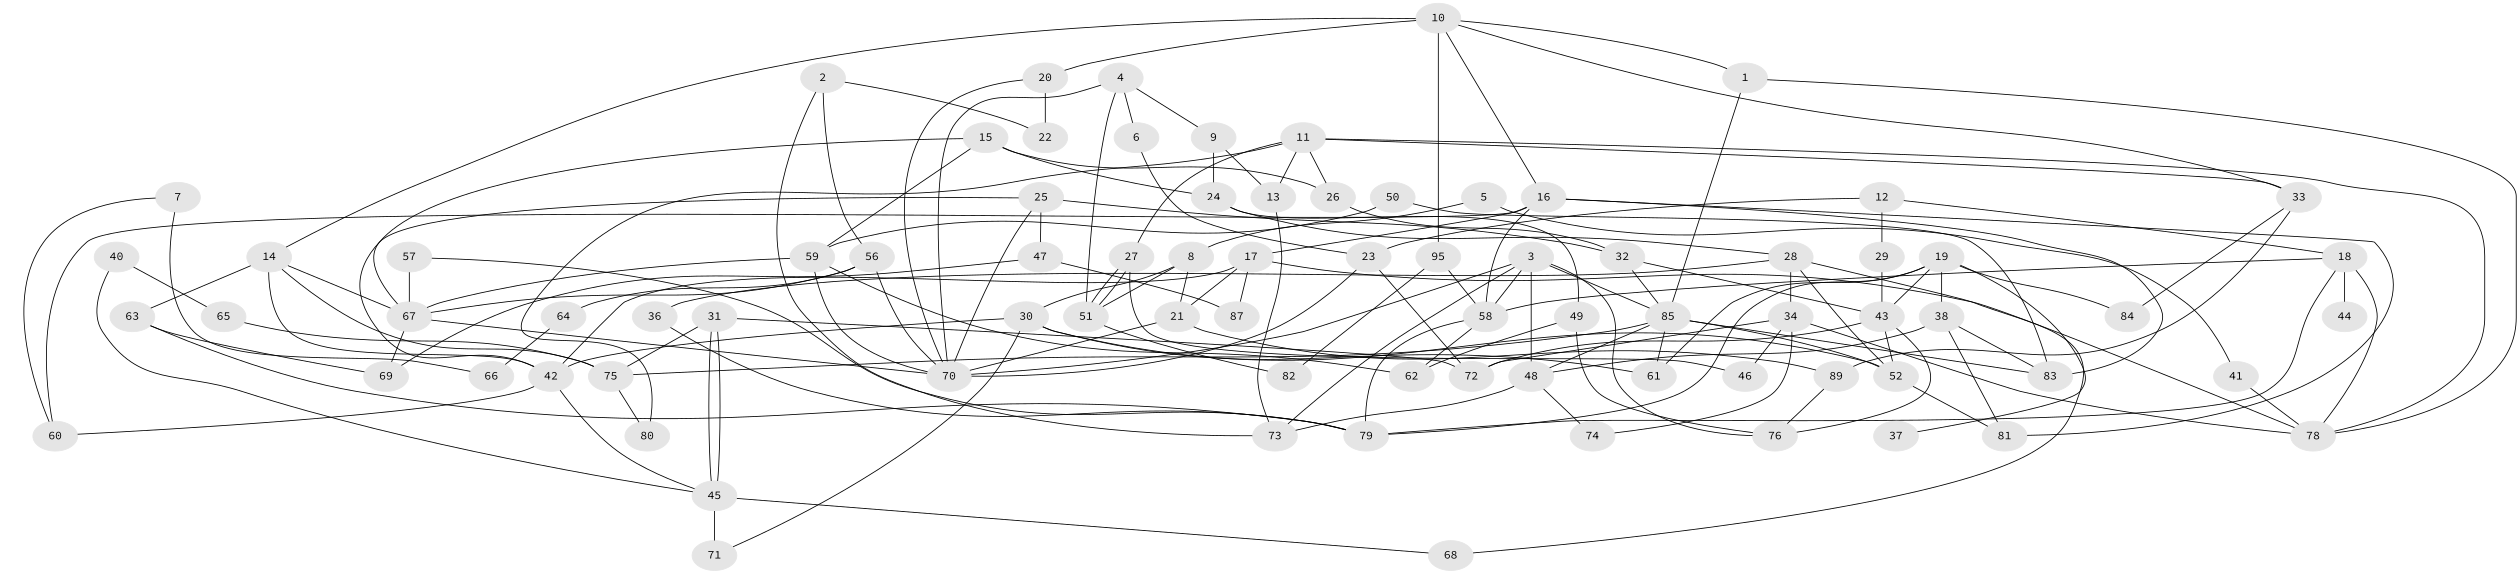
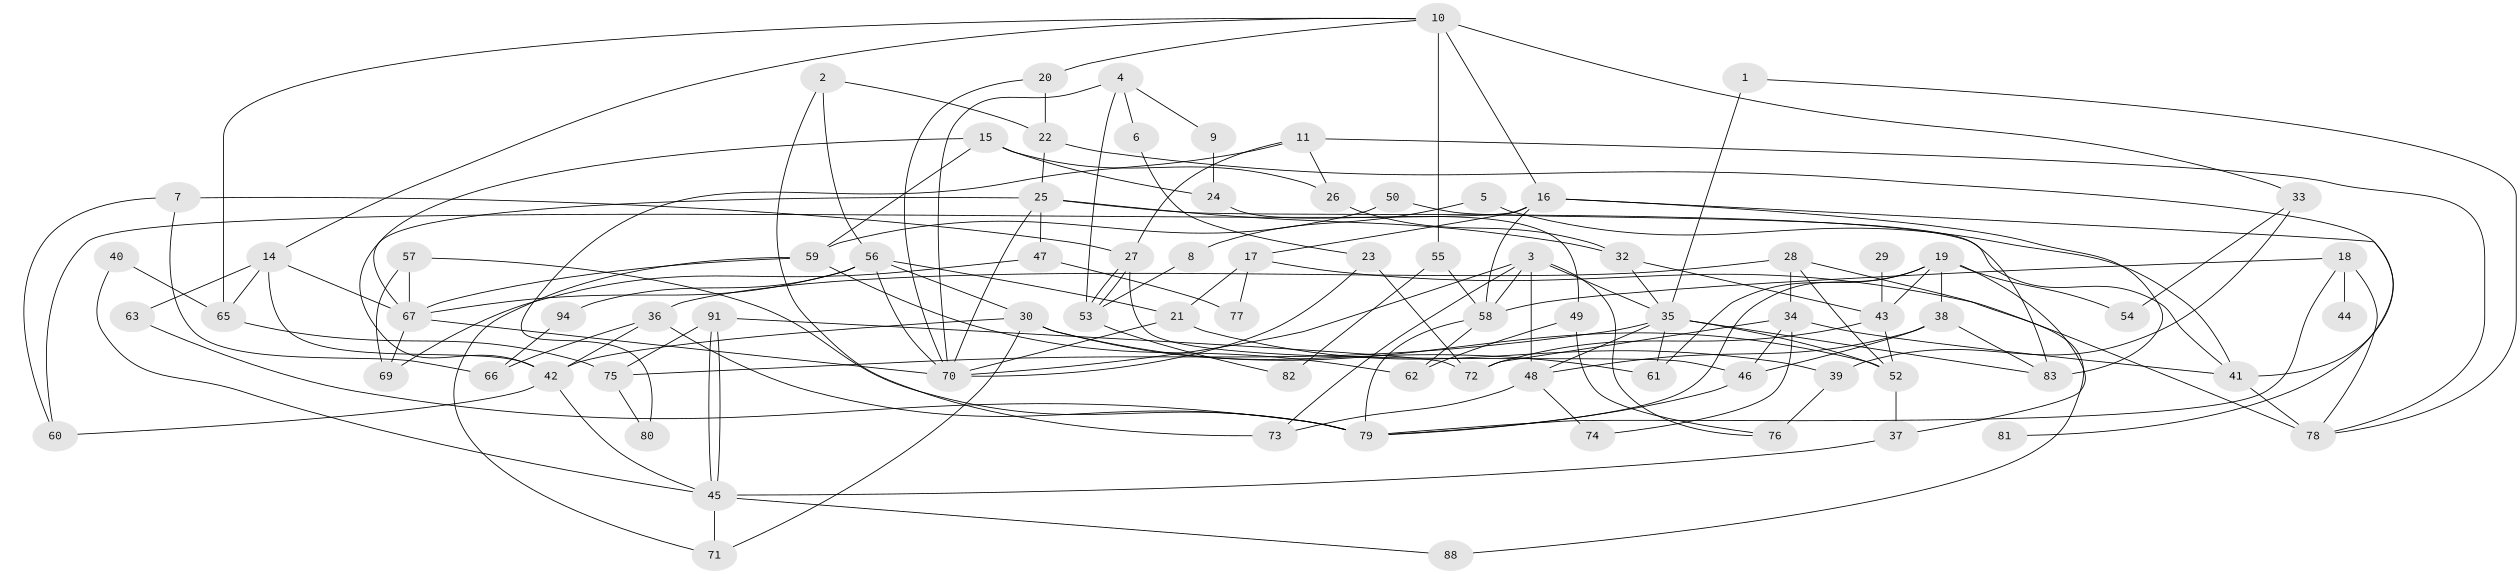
(1595, 38) -> (727, 33)
(1804, 158) -> none
none -> (1043, 168)
none -> (1836, 178)
(1273, 197) -> none
(1882, 197) -> none
none -> (680, 207)
none -> (1666, 217)
(1485, 238) -> none
(1438, 257) -> (1438, 257)
(1008, 281) -> (599, 349)
(1184, 287) -> (1025, 284)
(1092, 291) -> (949, 287)
(564, 317) -> (564, 317)
(714, 317) -> (714, 317)
(1086, 317) -> (1086, 317)
(1237, 317) -> (1237, 317)
(1668, 317) -> (1668, 317)
(2127, 317) -> (2127, 317)
(854, 341) -> (477, 337)
(445, 347) -> (246, 287)
none -> (562, 347)
(257, 352) -> (377, 313)
(1970, 370) -> (1818, 358)
(1836, 376) -> (1836, 376)
(2046, 397) -> (1942, 344)
(1950, 406) -> (1896, 406)
(1900, 407) -> none
none -> (1560, 420)
none -> (1307, 483)
(1451, 556) -> (1451, 556)
